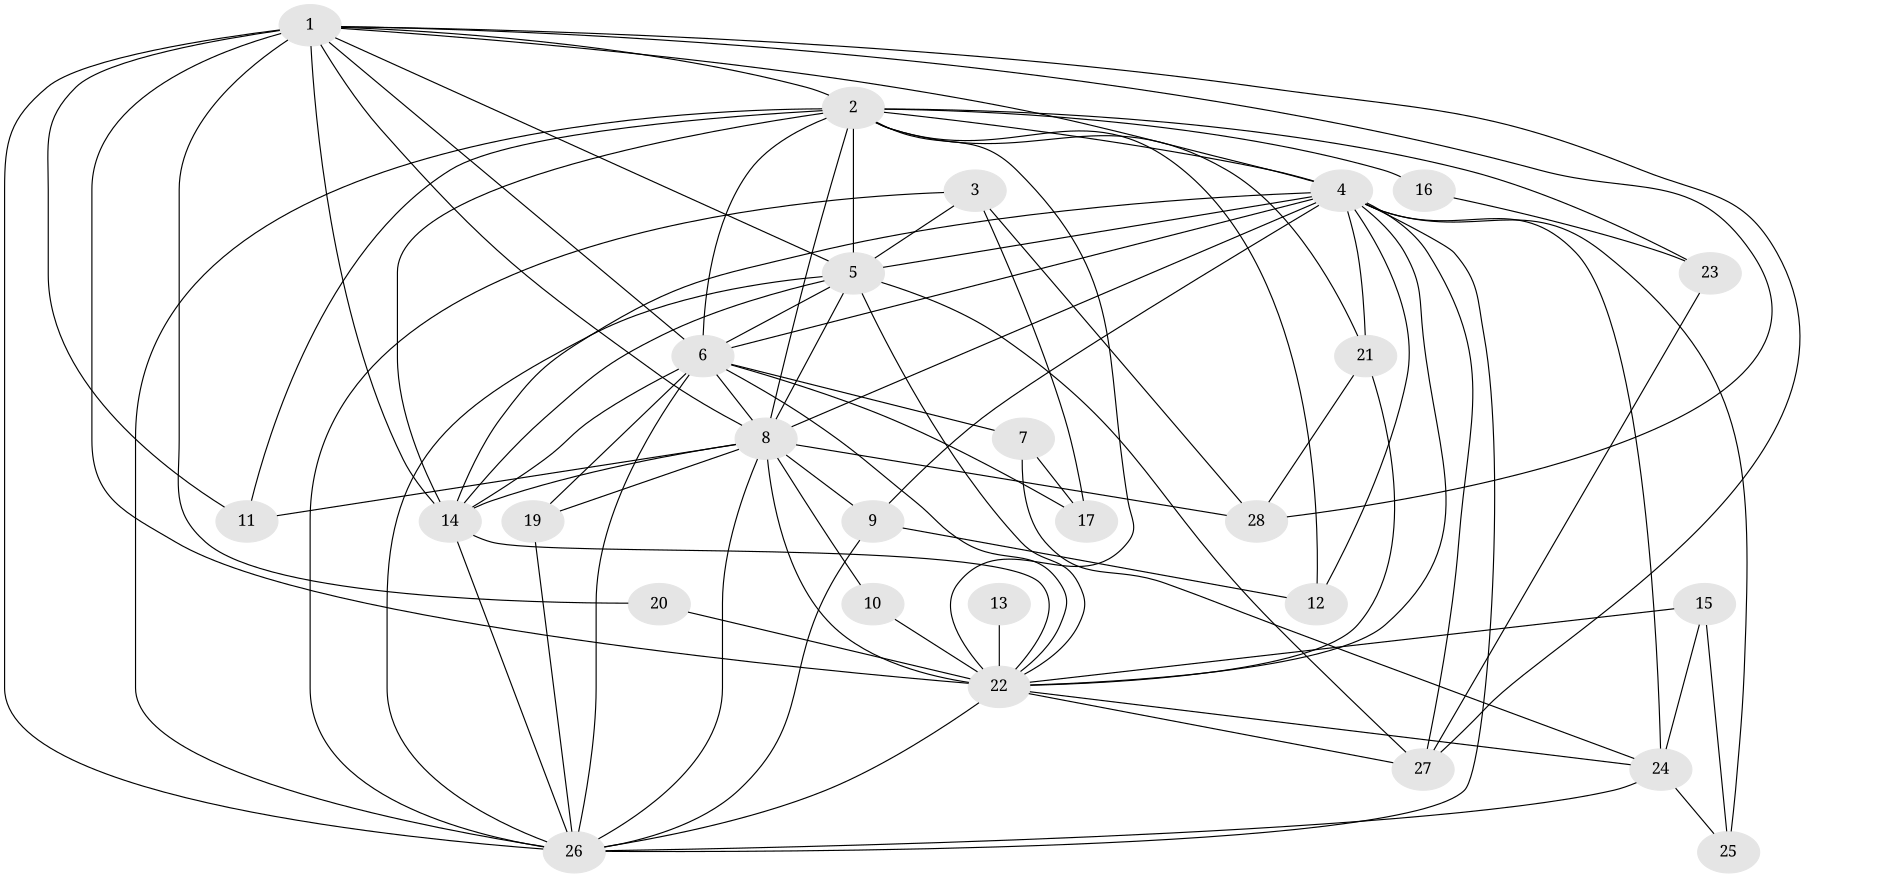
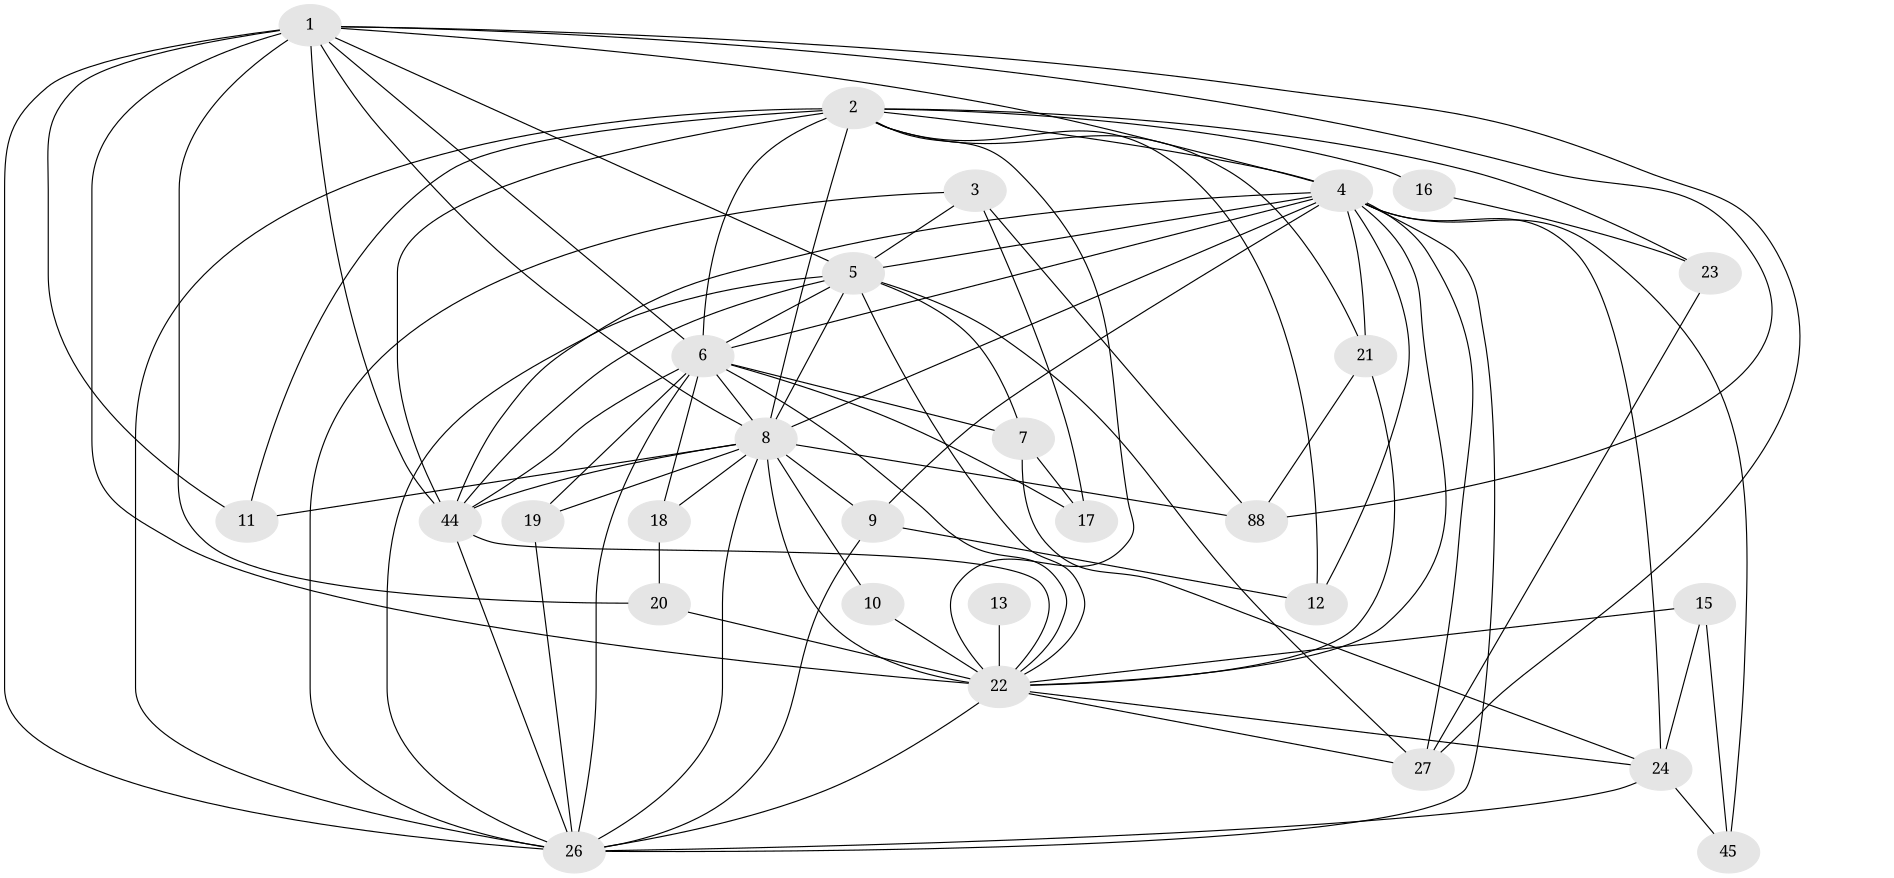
(587, 47) -> none
(853, 191) -> (967, 333)
(450, 521) -> (450, 521)
none -> (659, 521)
(1257, 521) -> (1257, 521)
(1729, 852) -> (1729, 852)
